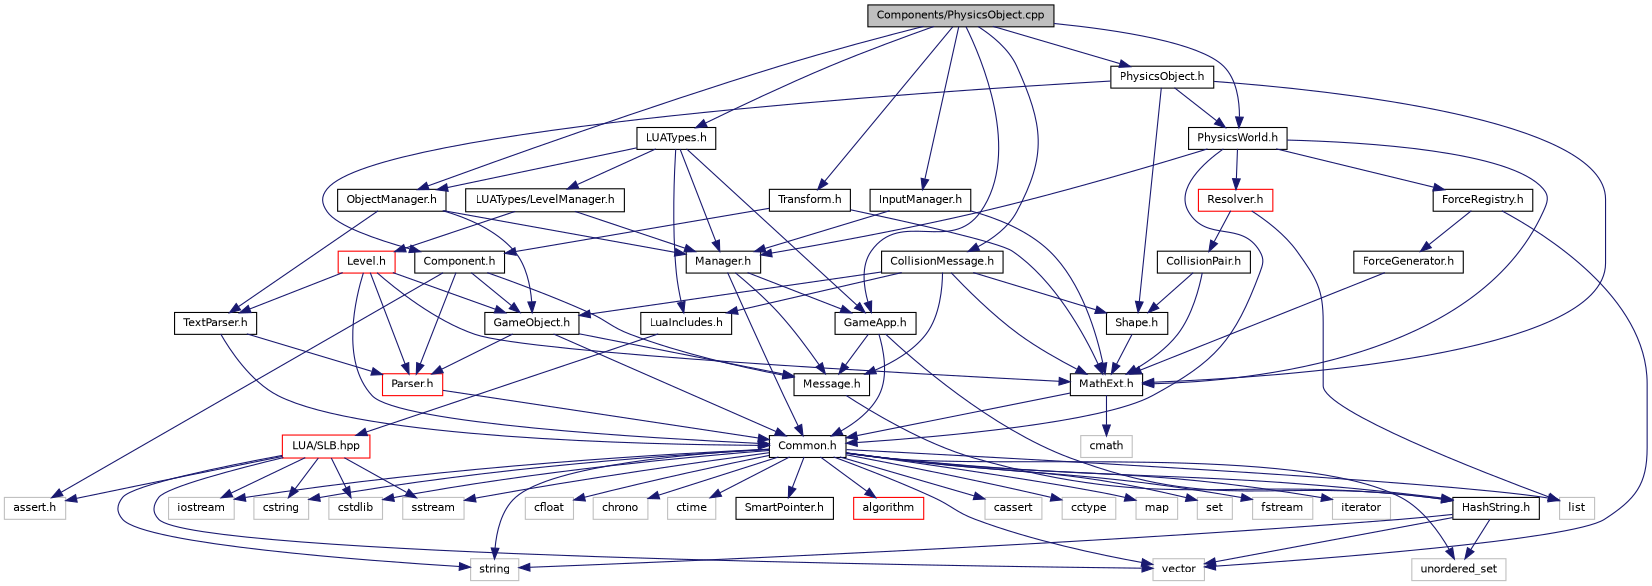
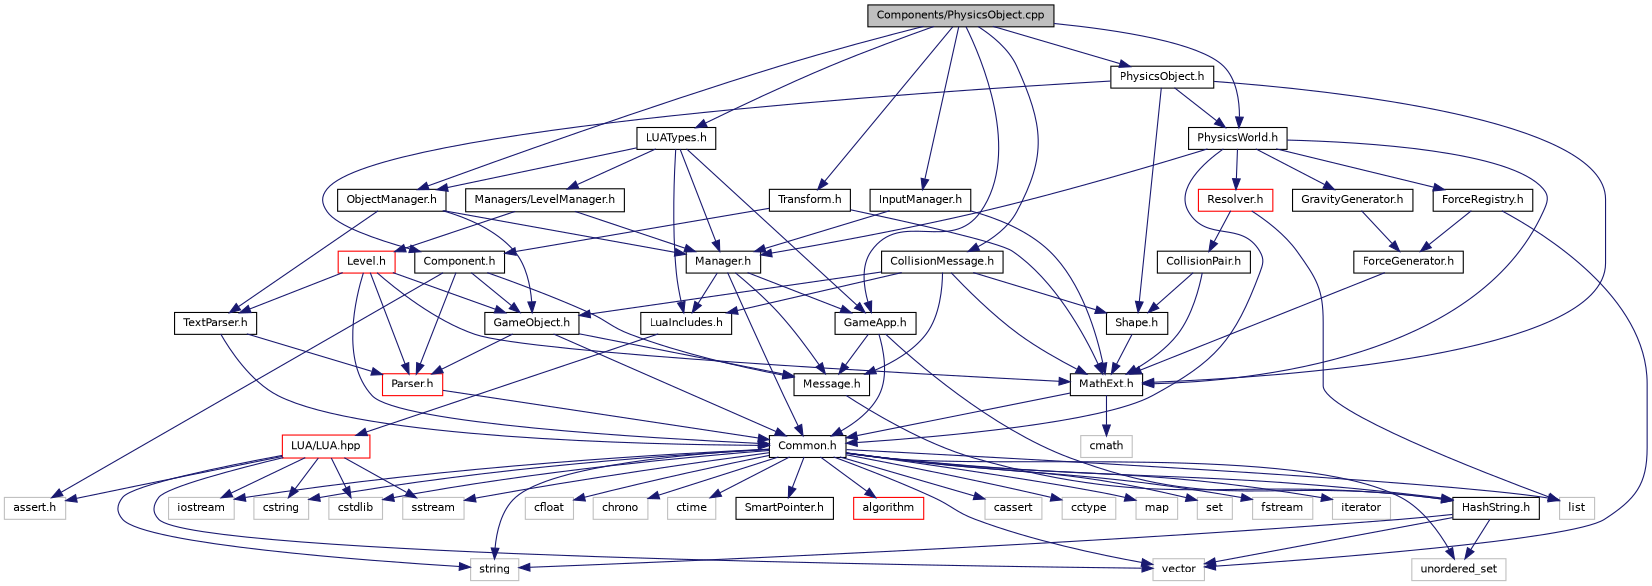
(545, 200) -> (545, 200)
none -> (1353, 200)
none -> (708, 288)
(326, 447) -> (326, 447)
